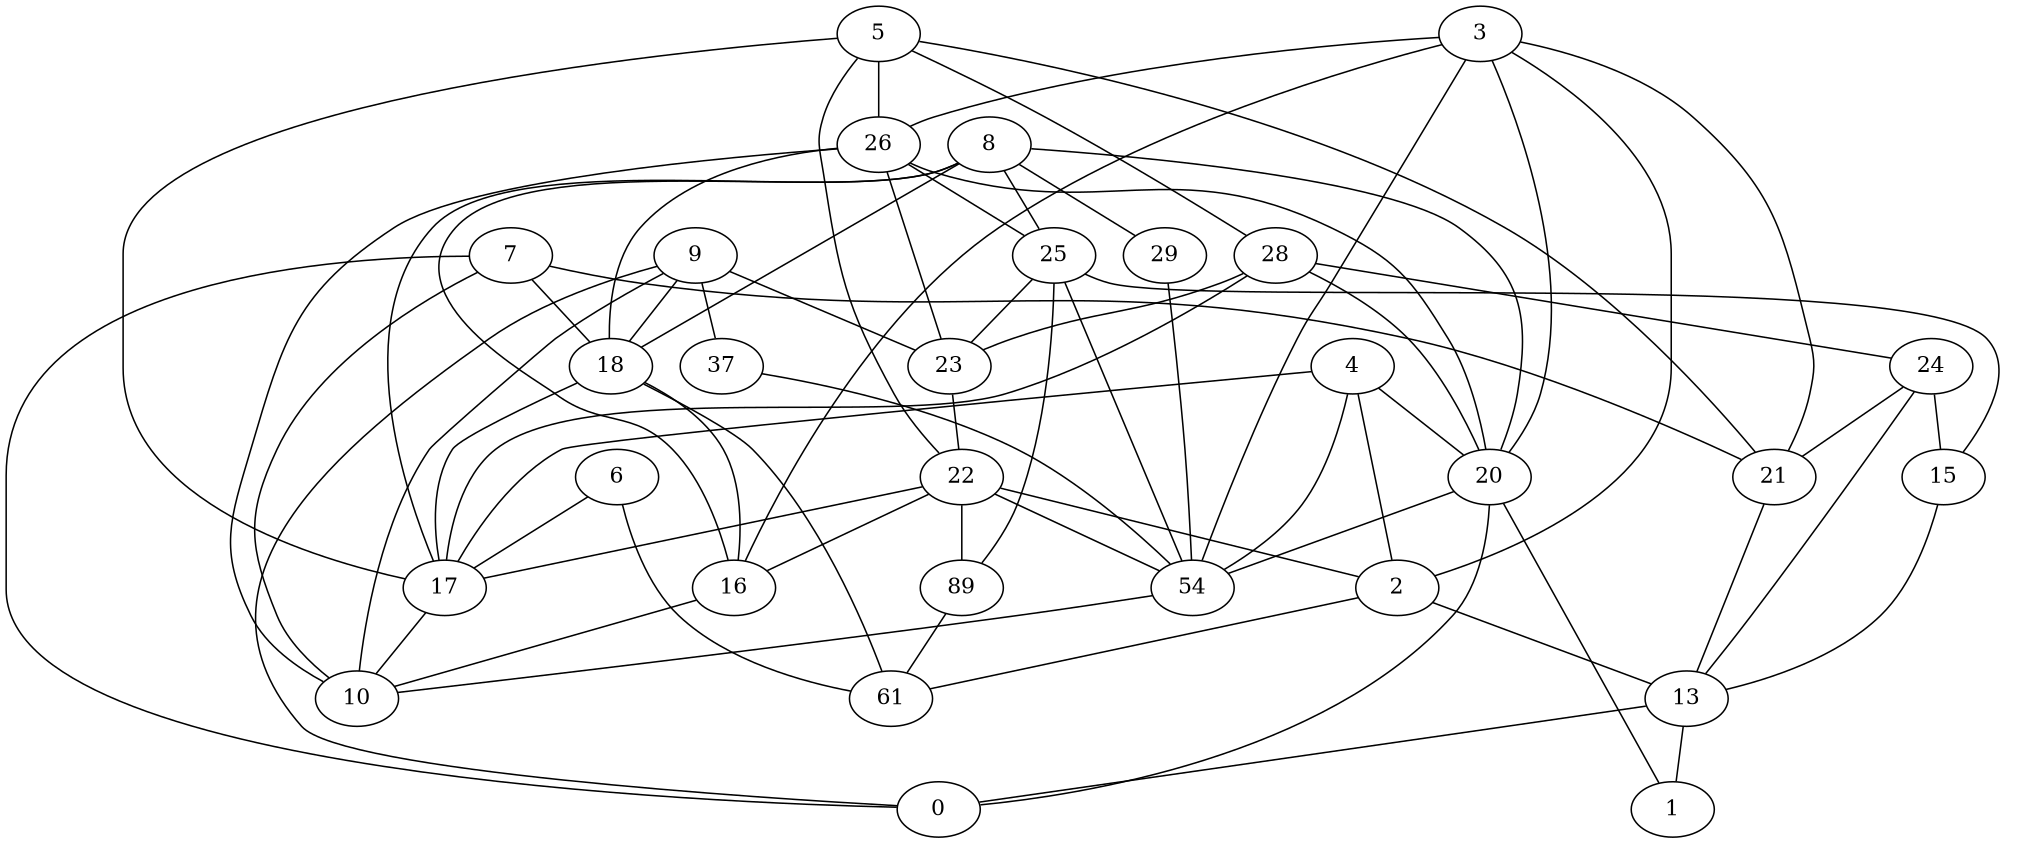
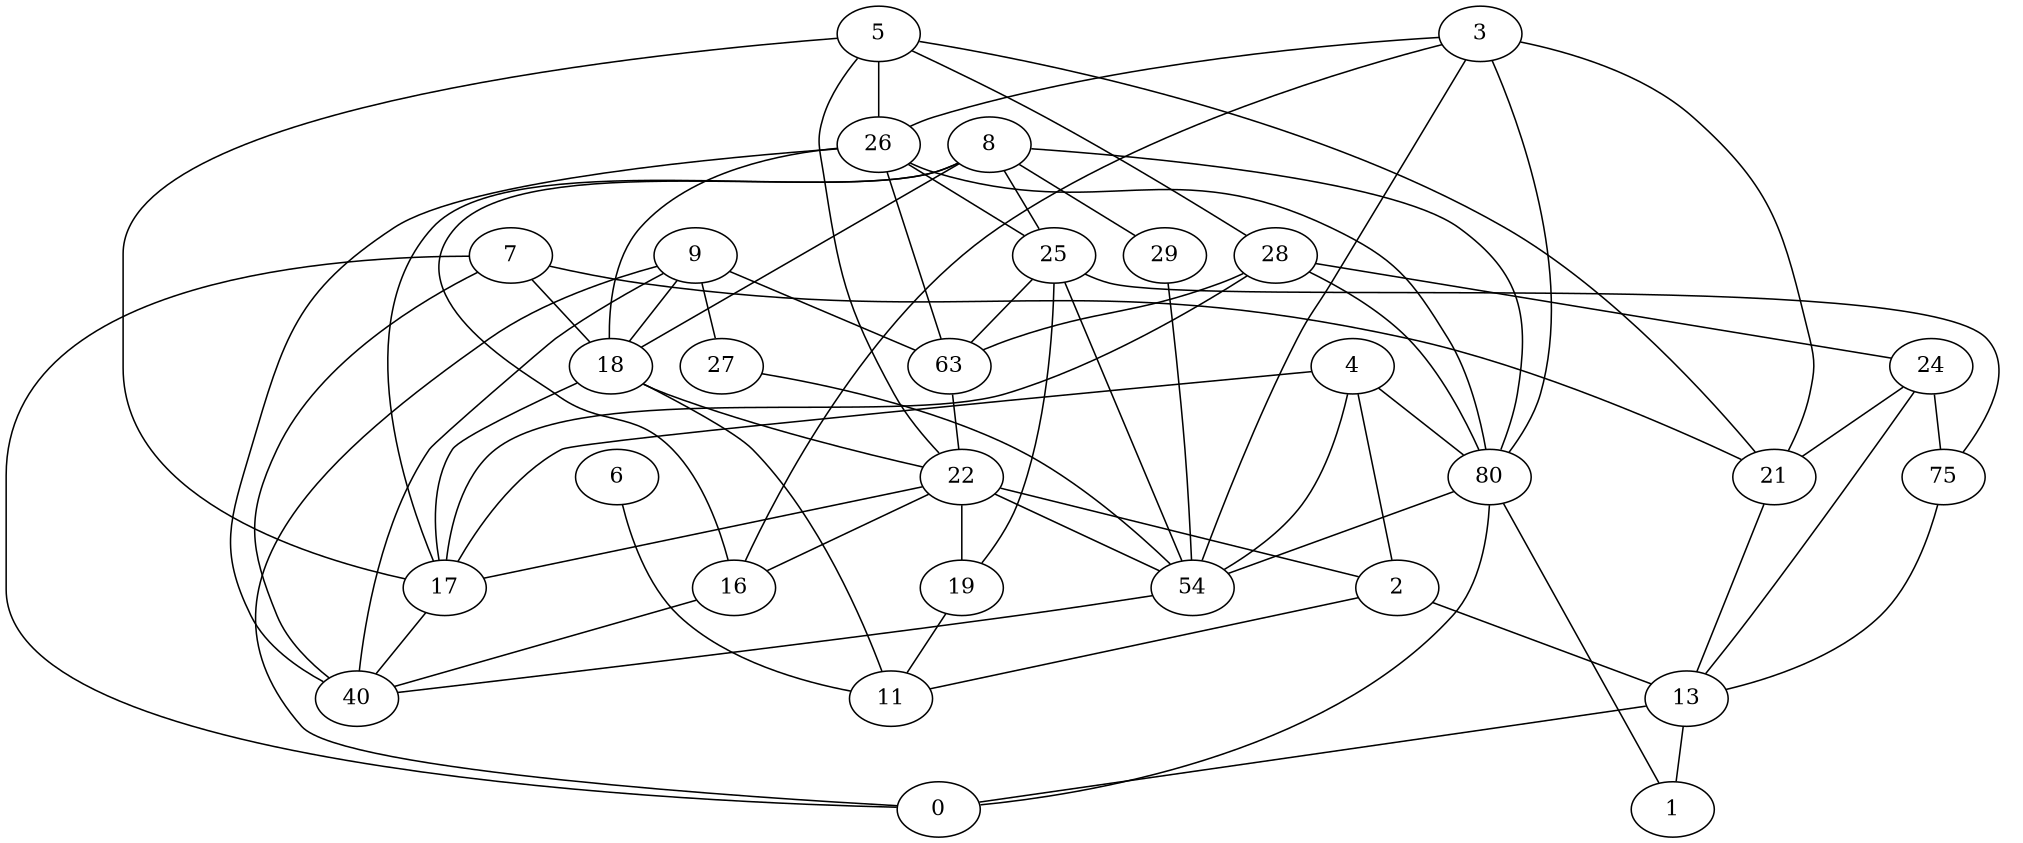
(1671, 344) -> none
(722, 366) -> (722, 366)
(949, 366) -> (949, 366)
(725, 453) -> (789, 433)
(1490, 477) -> (1490, 477)
(1944, 477) -> (1944, 477)
(531, 532) -> none
(962, 588) -> (962, 588)
(357, 699) -> (357, 699)
(891, 699) -> (891, 699)
